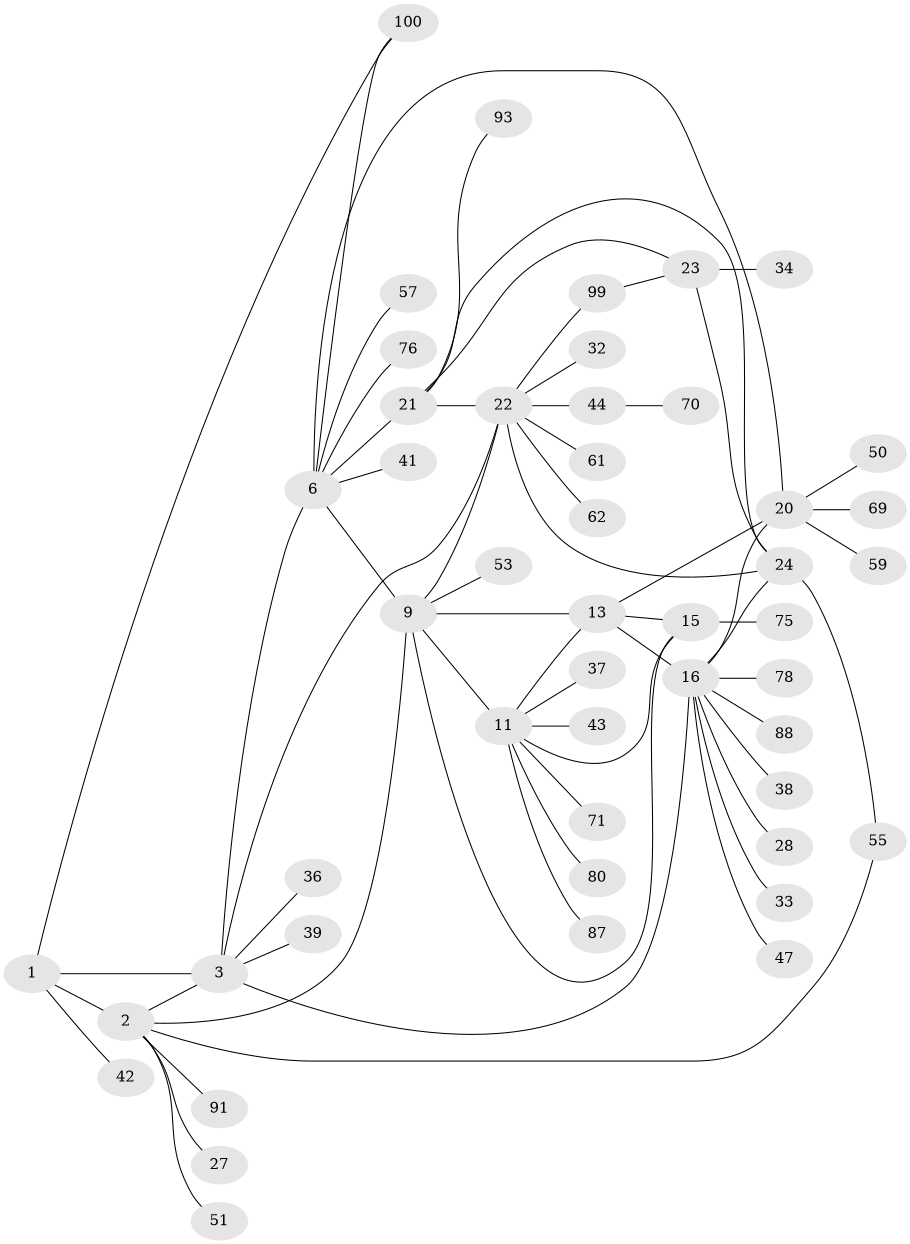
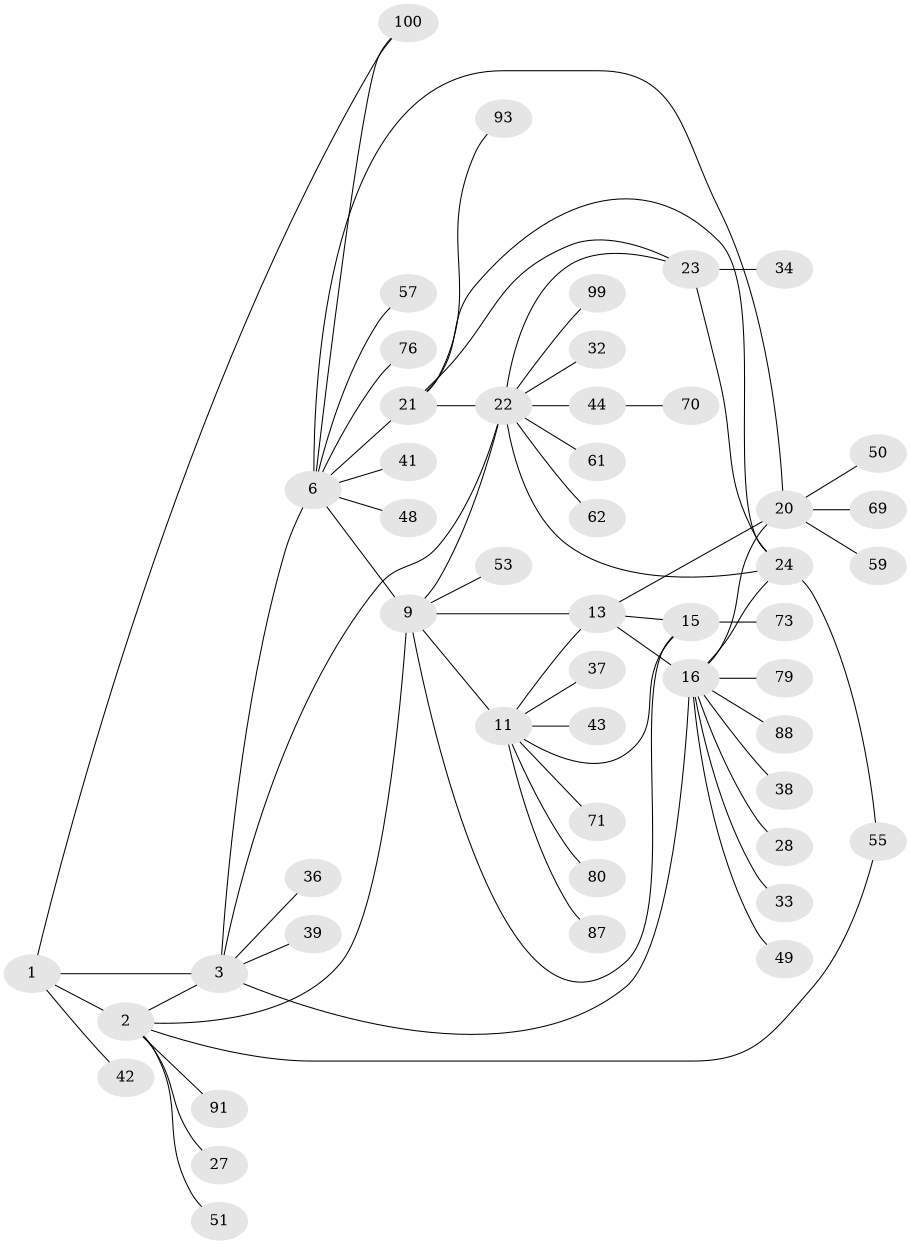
(644, 281) -> (553, 278)
none -> (408, 518)
(785, 622) -> (785, 622)
(785, 678) -> (785, 678)
(785, 959) -> (785, 959)
